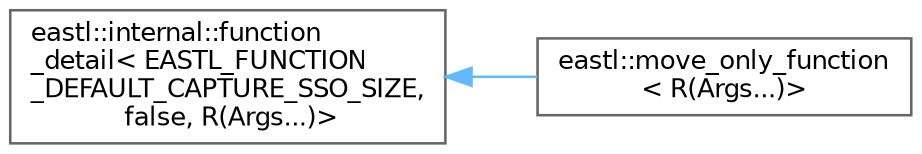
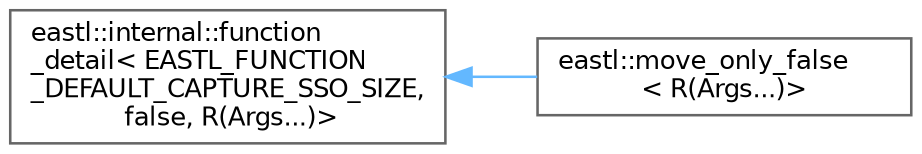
(724, 77) -> (724, 77)
